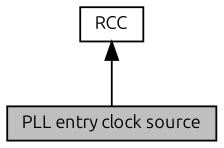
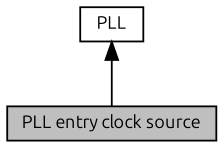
(112, 24) -> (112, 24)
